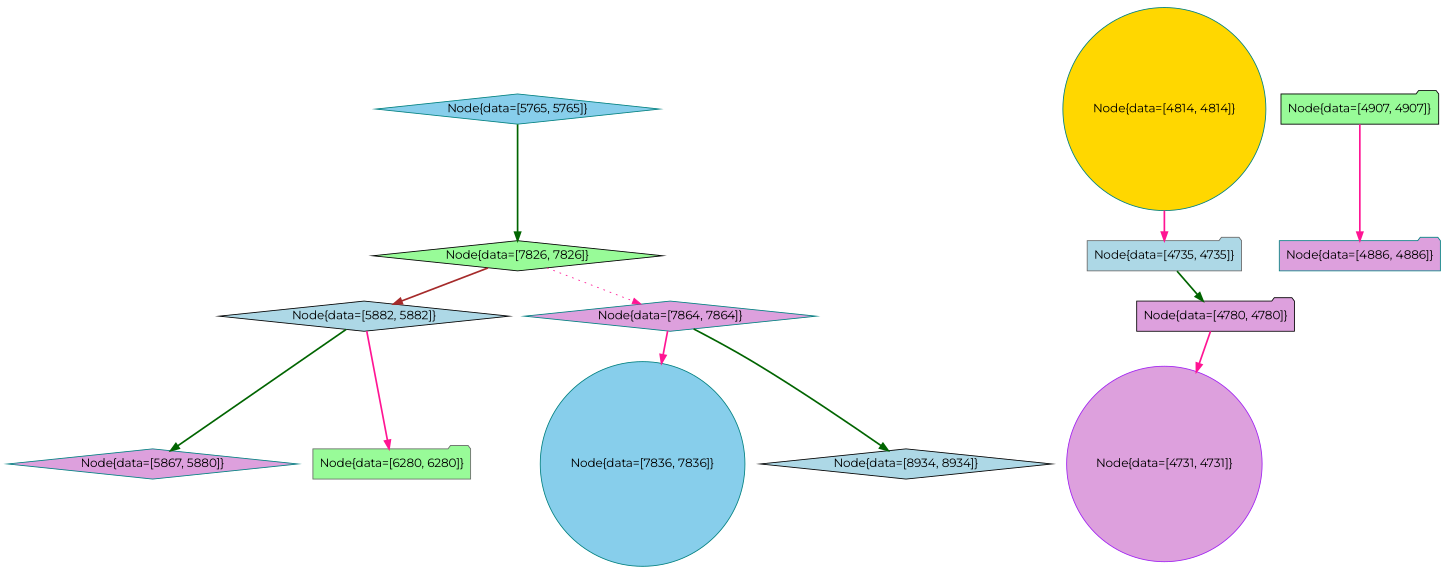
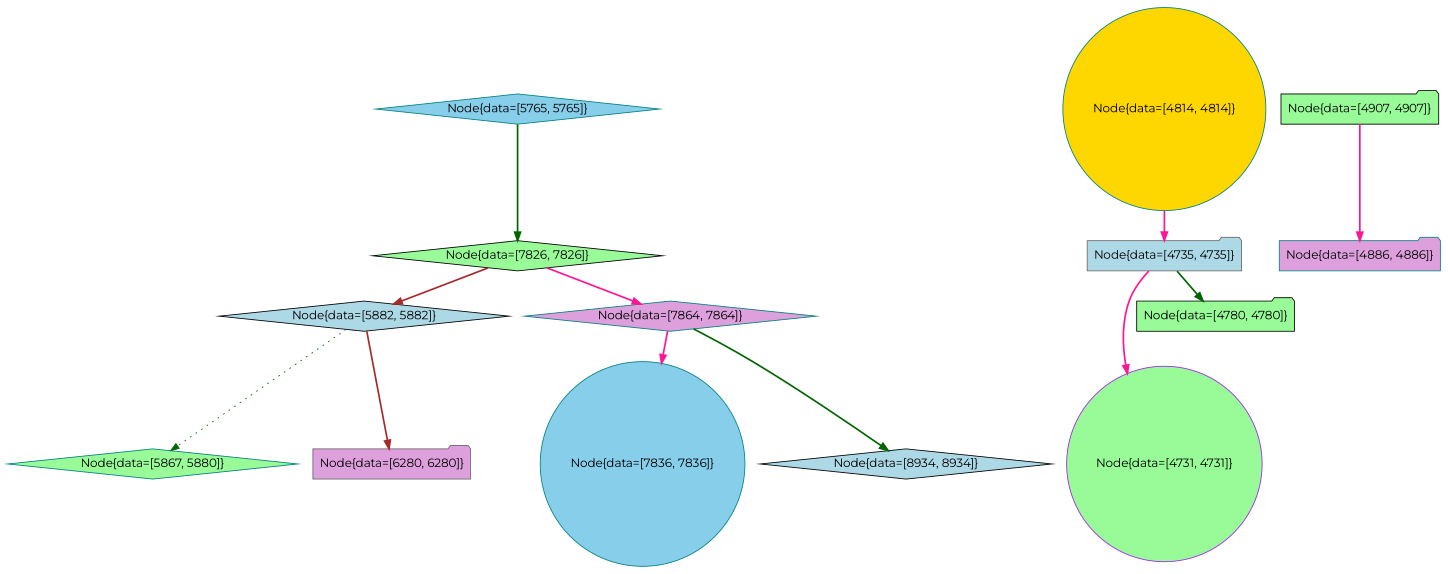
(590, 284) -> (590, 284)
(1216, 316) -> (1216, 316)
(1205, 348) -> (1125, 315)
(377, 386) -> (377, 386)
(262, 388) -> (262, 388)
(153, 464) -> (153, 464)
(392, 464) -> (392, 464)
(1164, 464) -> (1164, 464)
